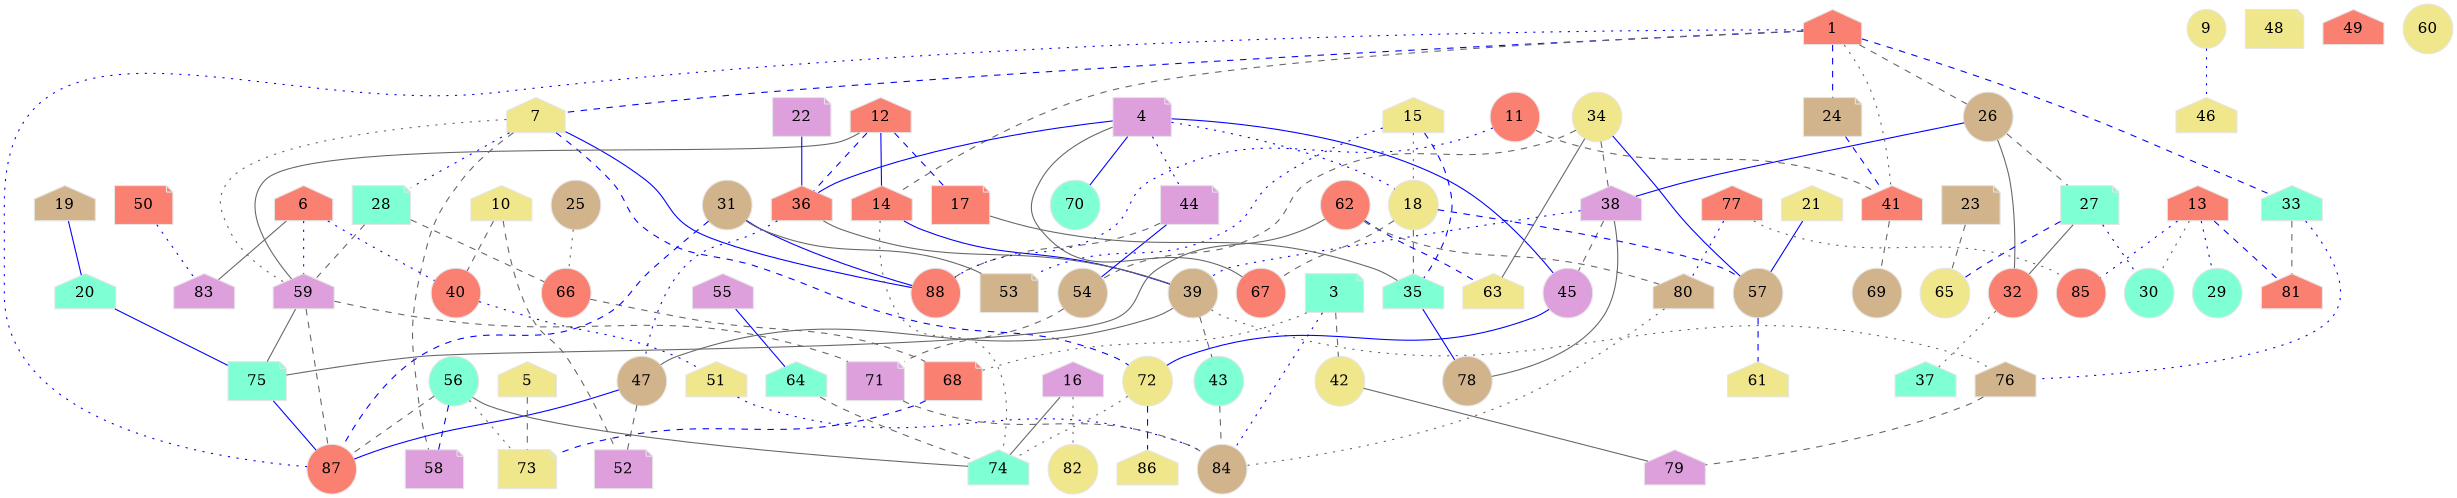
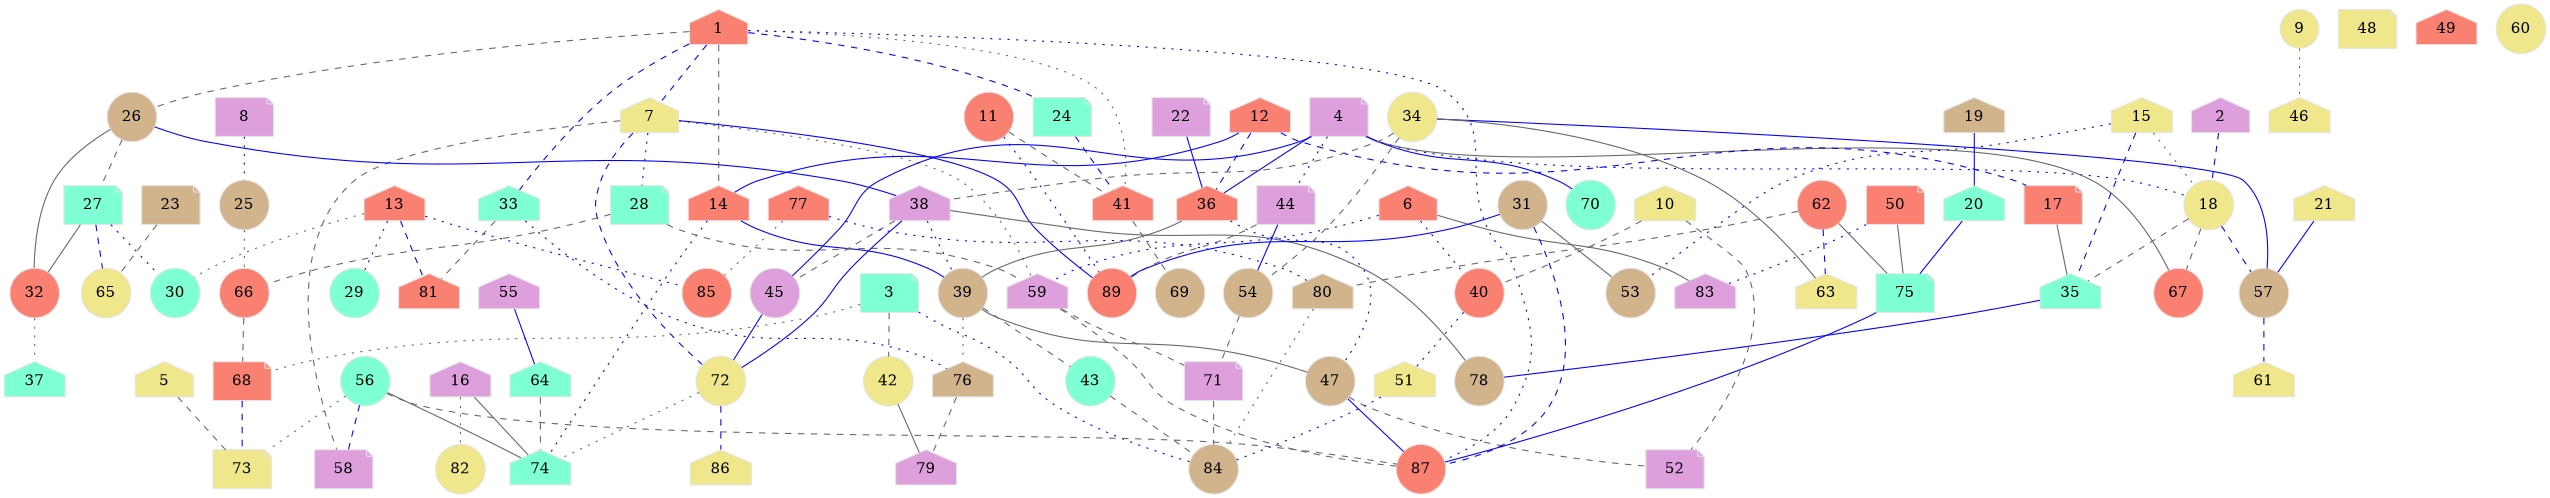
(2206, 73) -> (2300, 73)
none -> (244, 117)
(1833, 117) -> (1062, 117)
none -> (2221, 117)
(506, 151) -> none
(936, 293) -> (1112, 293)
(1009, 293) -> (1631, 293)
none -> (826, 299)
(281, 335) -> (1900, 249)
(987, 351) -> (631, 330)
